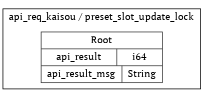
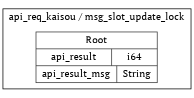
(102, 17) -> (97, 17)
